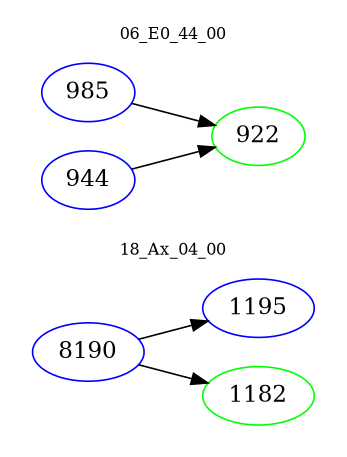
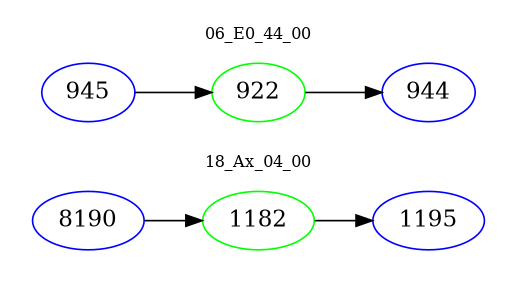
(88, 92) -> (88, 92)
(165, 160) -> (335, 92)
(165, 332) -> (335, 221)
